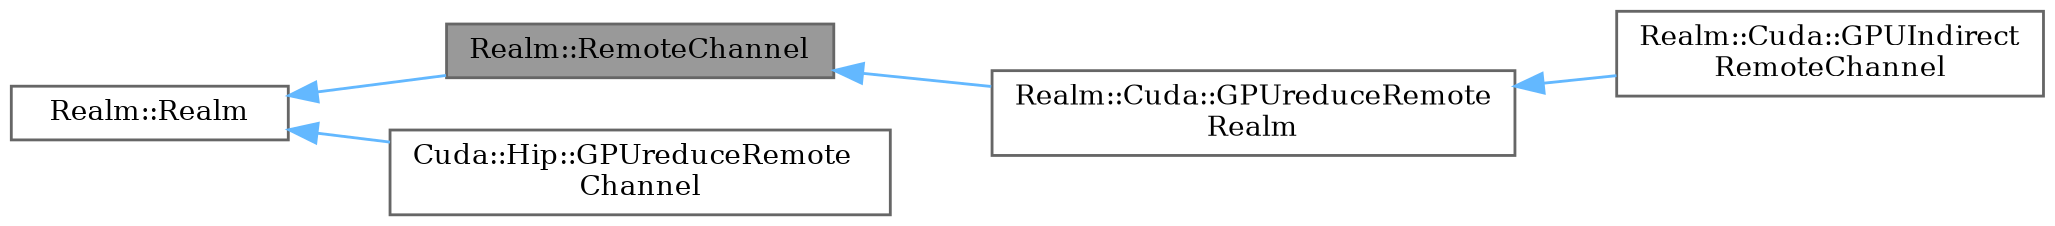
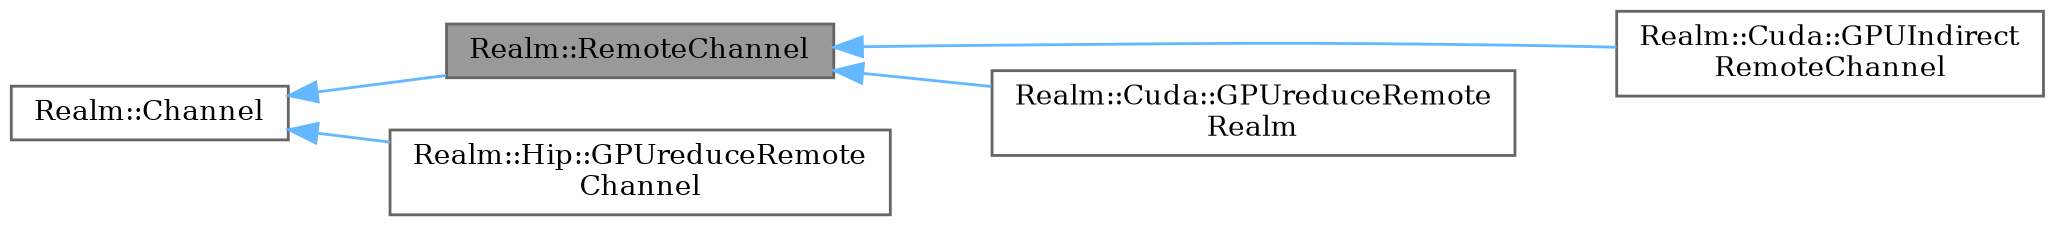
(1580, 79) -> (1240, 43)
(150, 113) -> (150, 113)
(640, 172) -> (640, 172)
